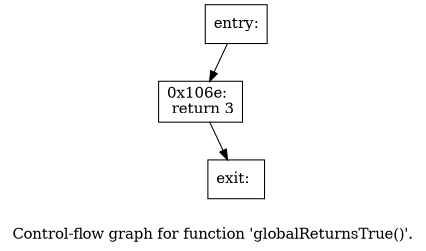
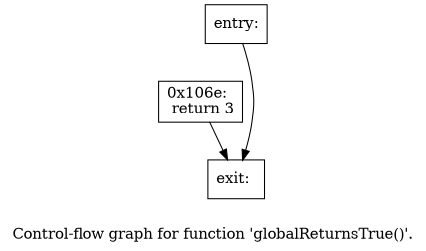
(221, 57) -> (254, 96)
